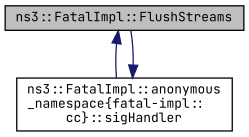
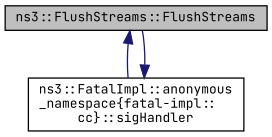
(125, 18) -> (136, 18)
